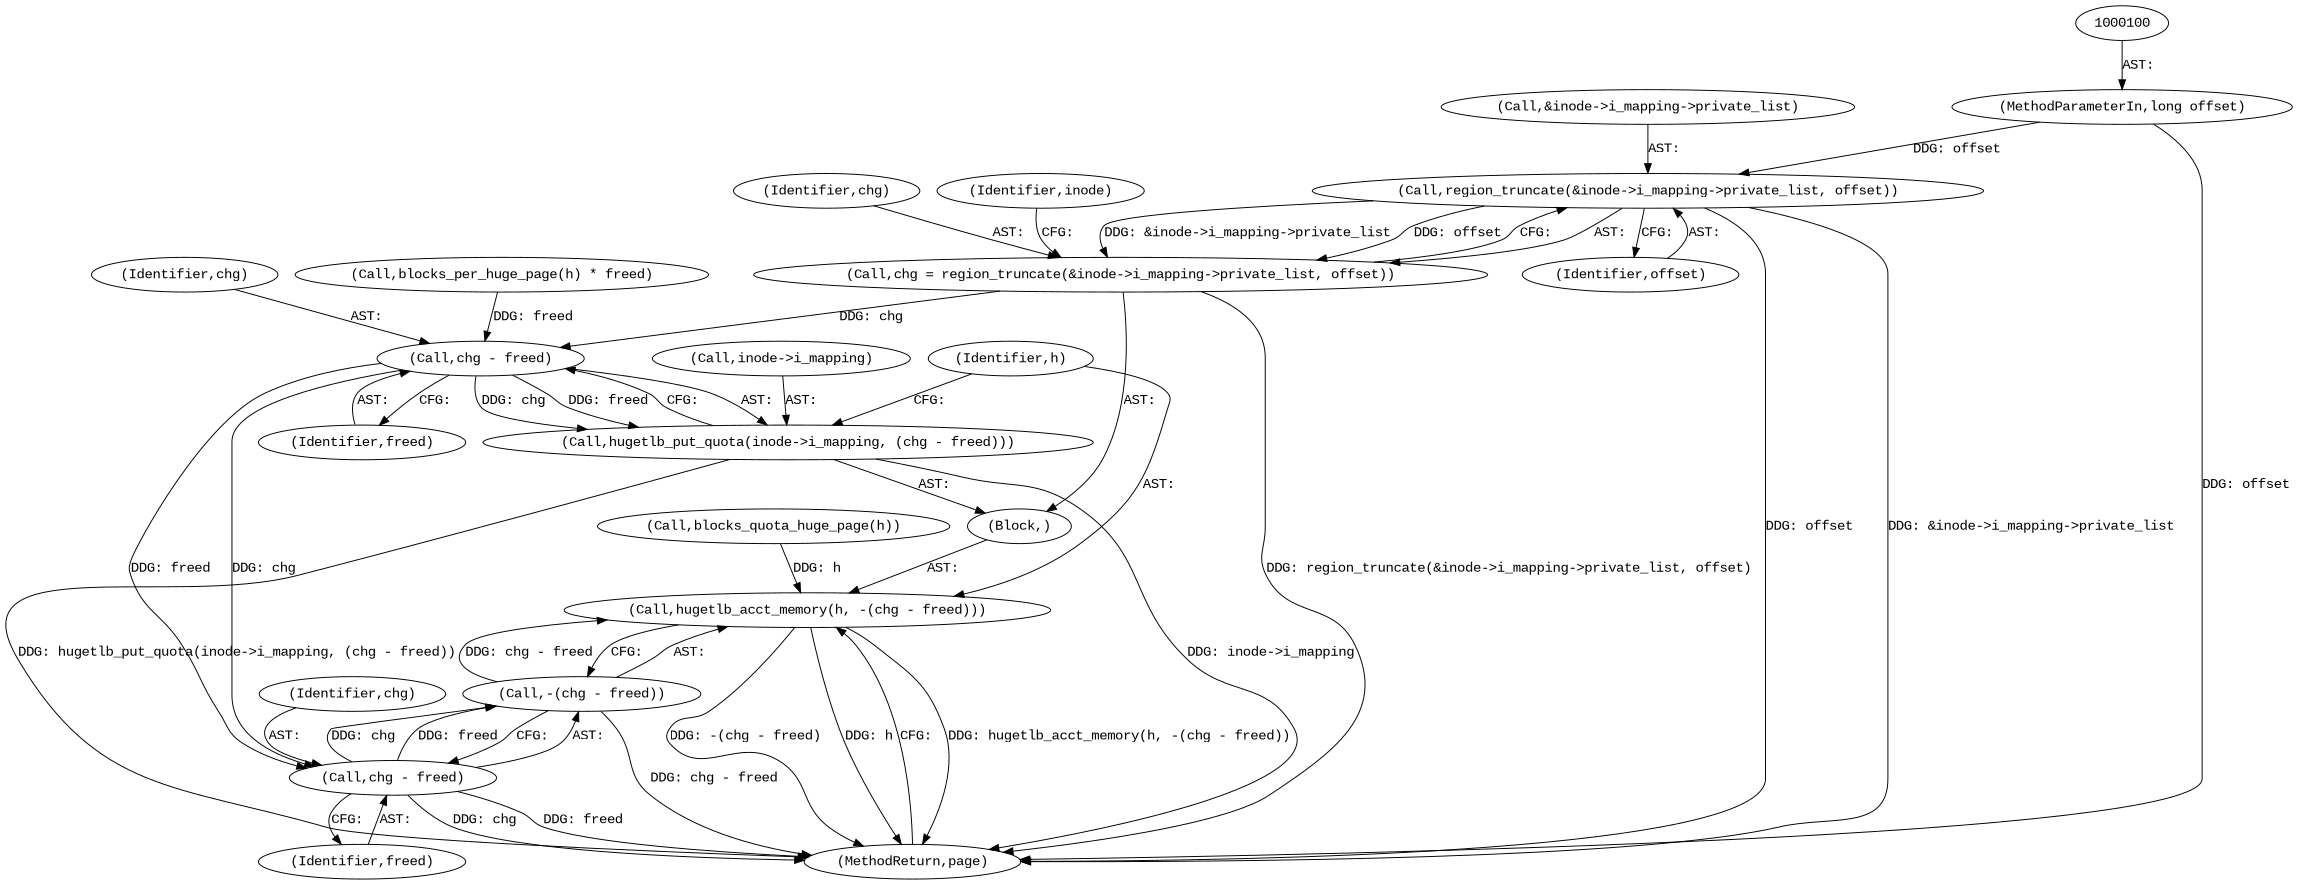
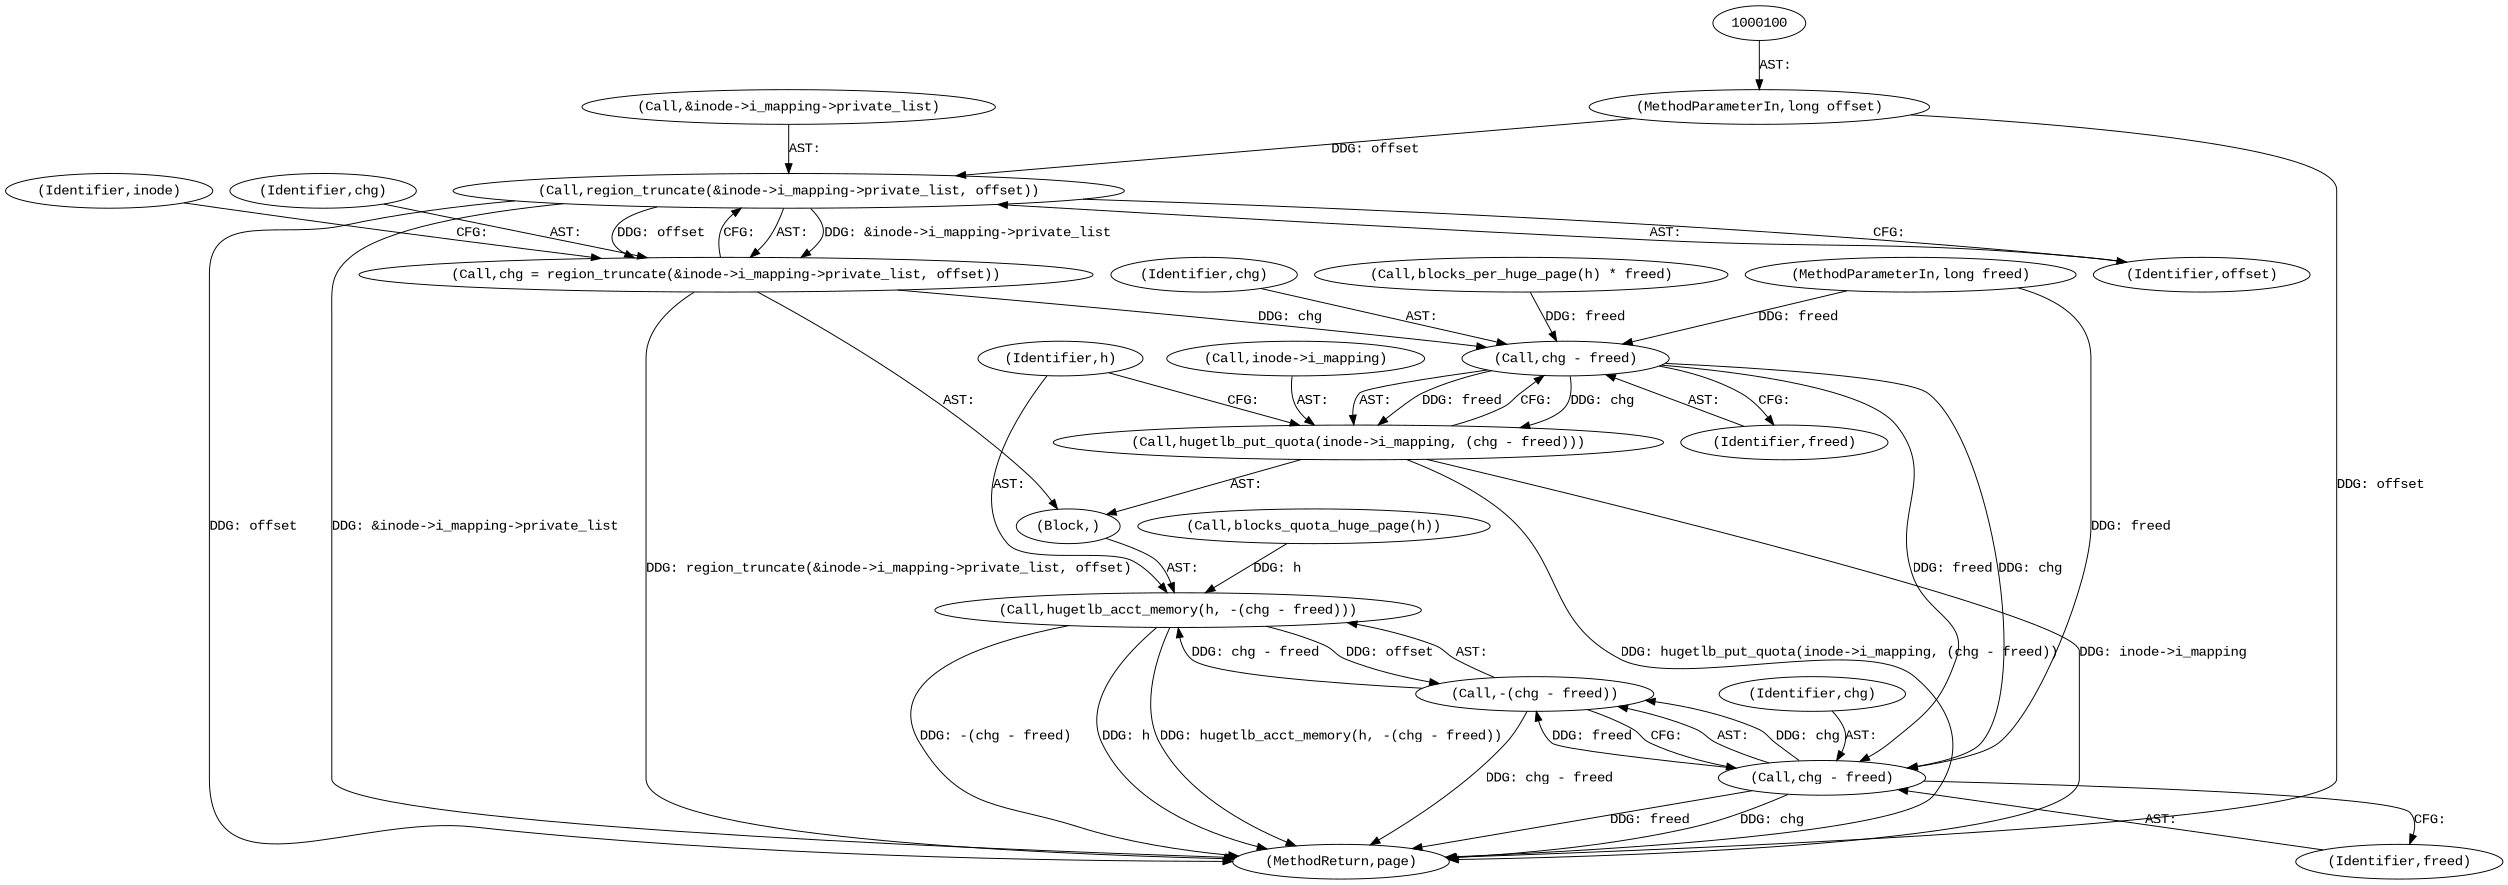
none -> (1911, 275)
(631, 652) -> (1390, 652)
(897, 732) -> none
